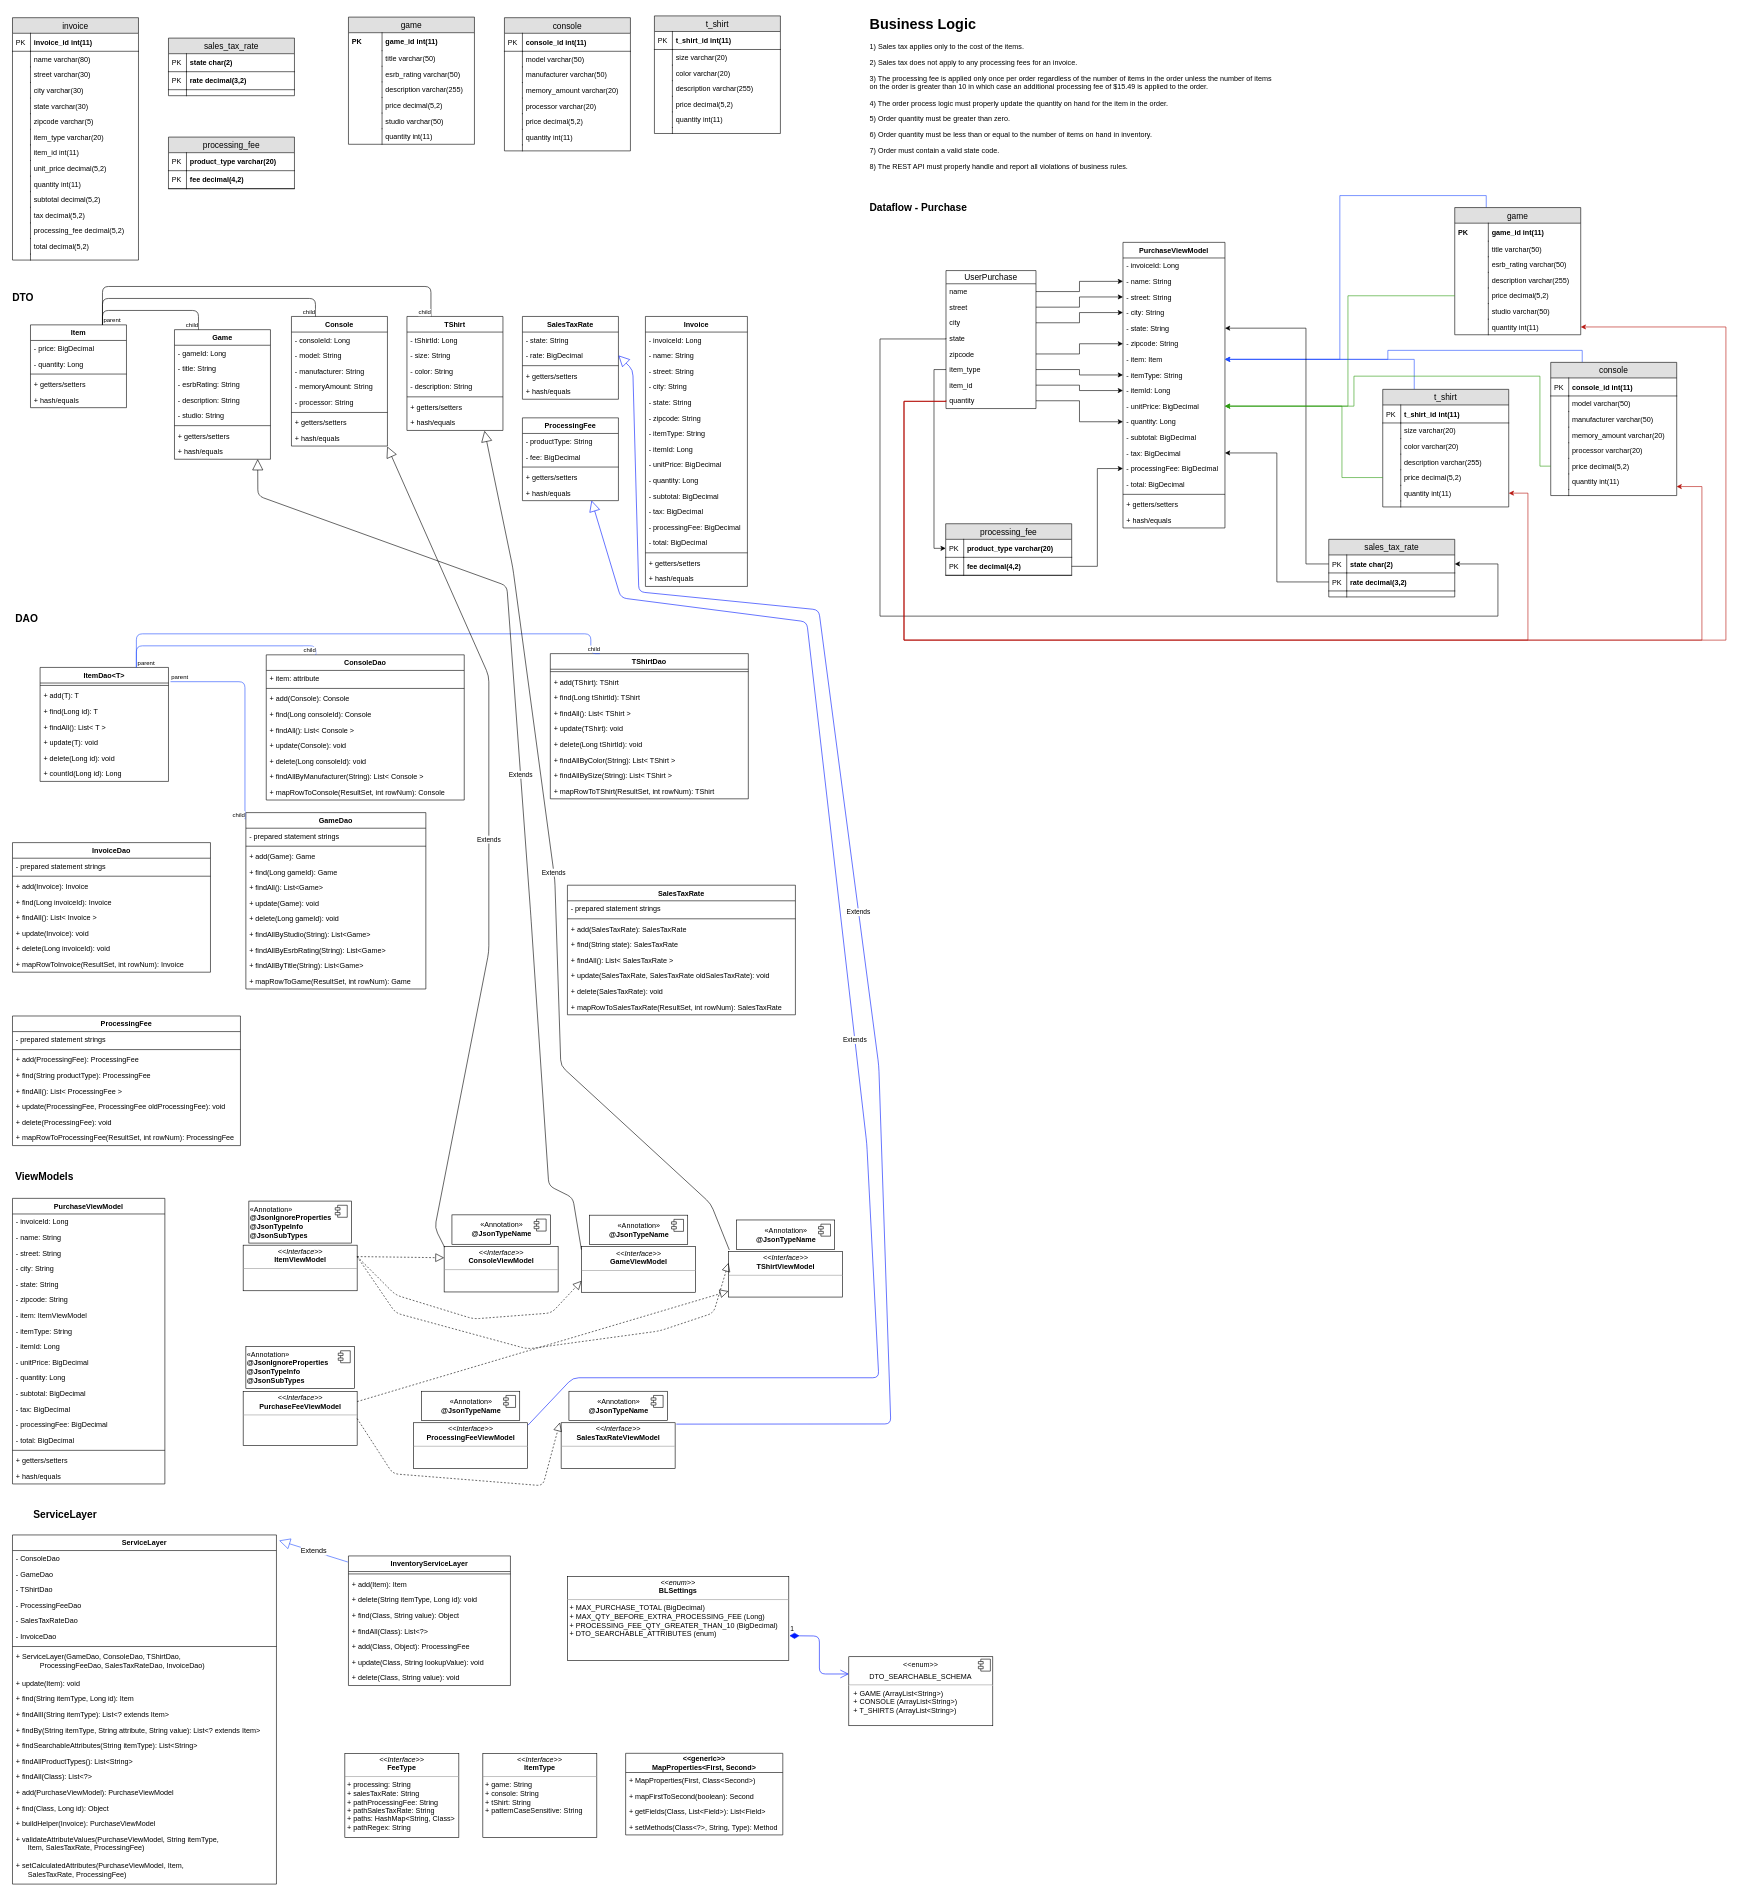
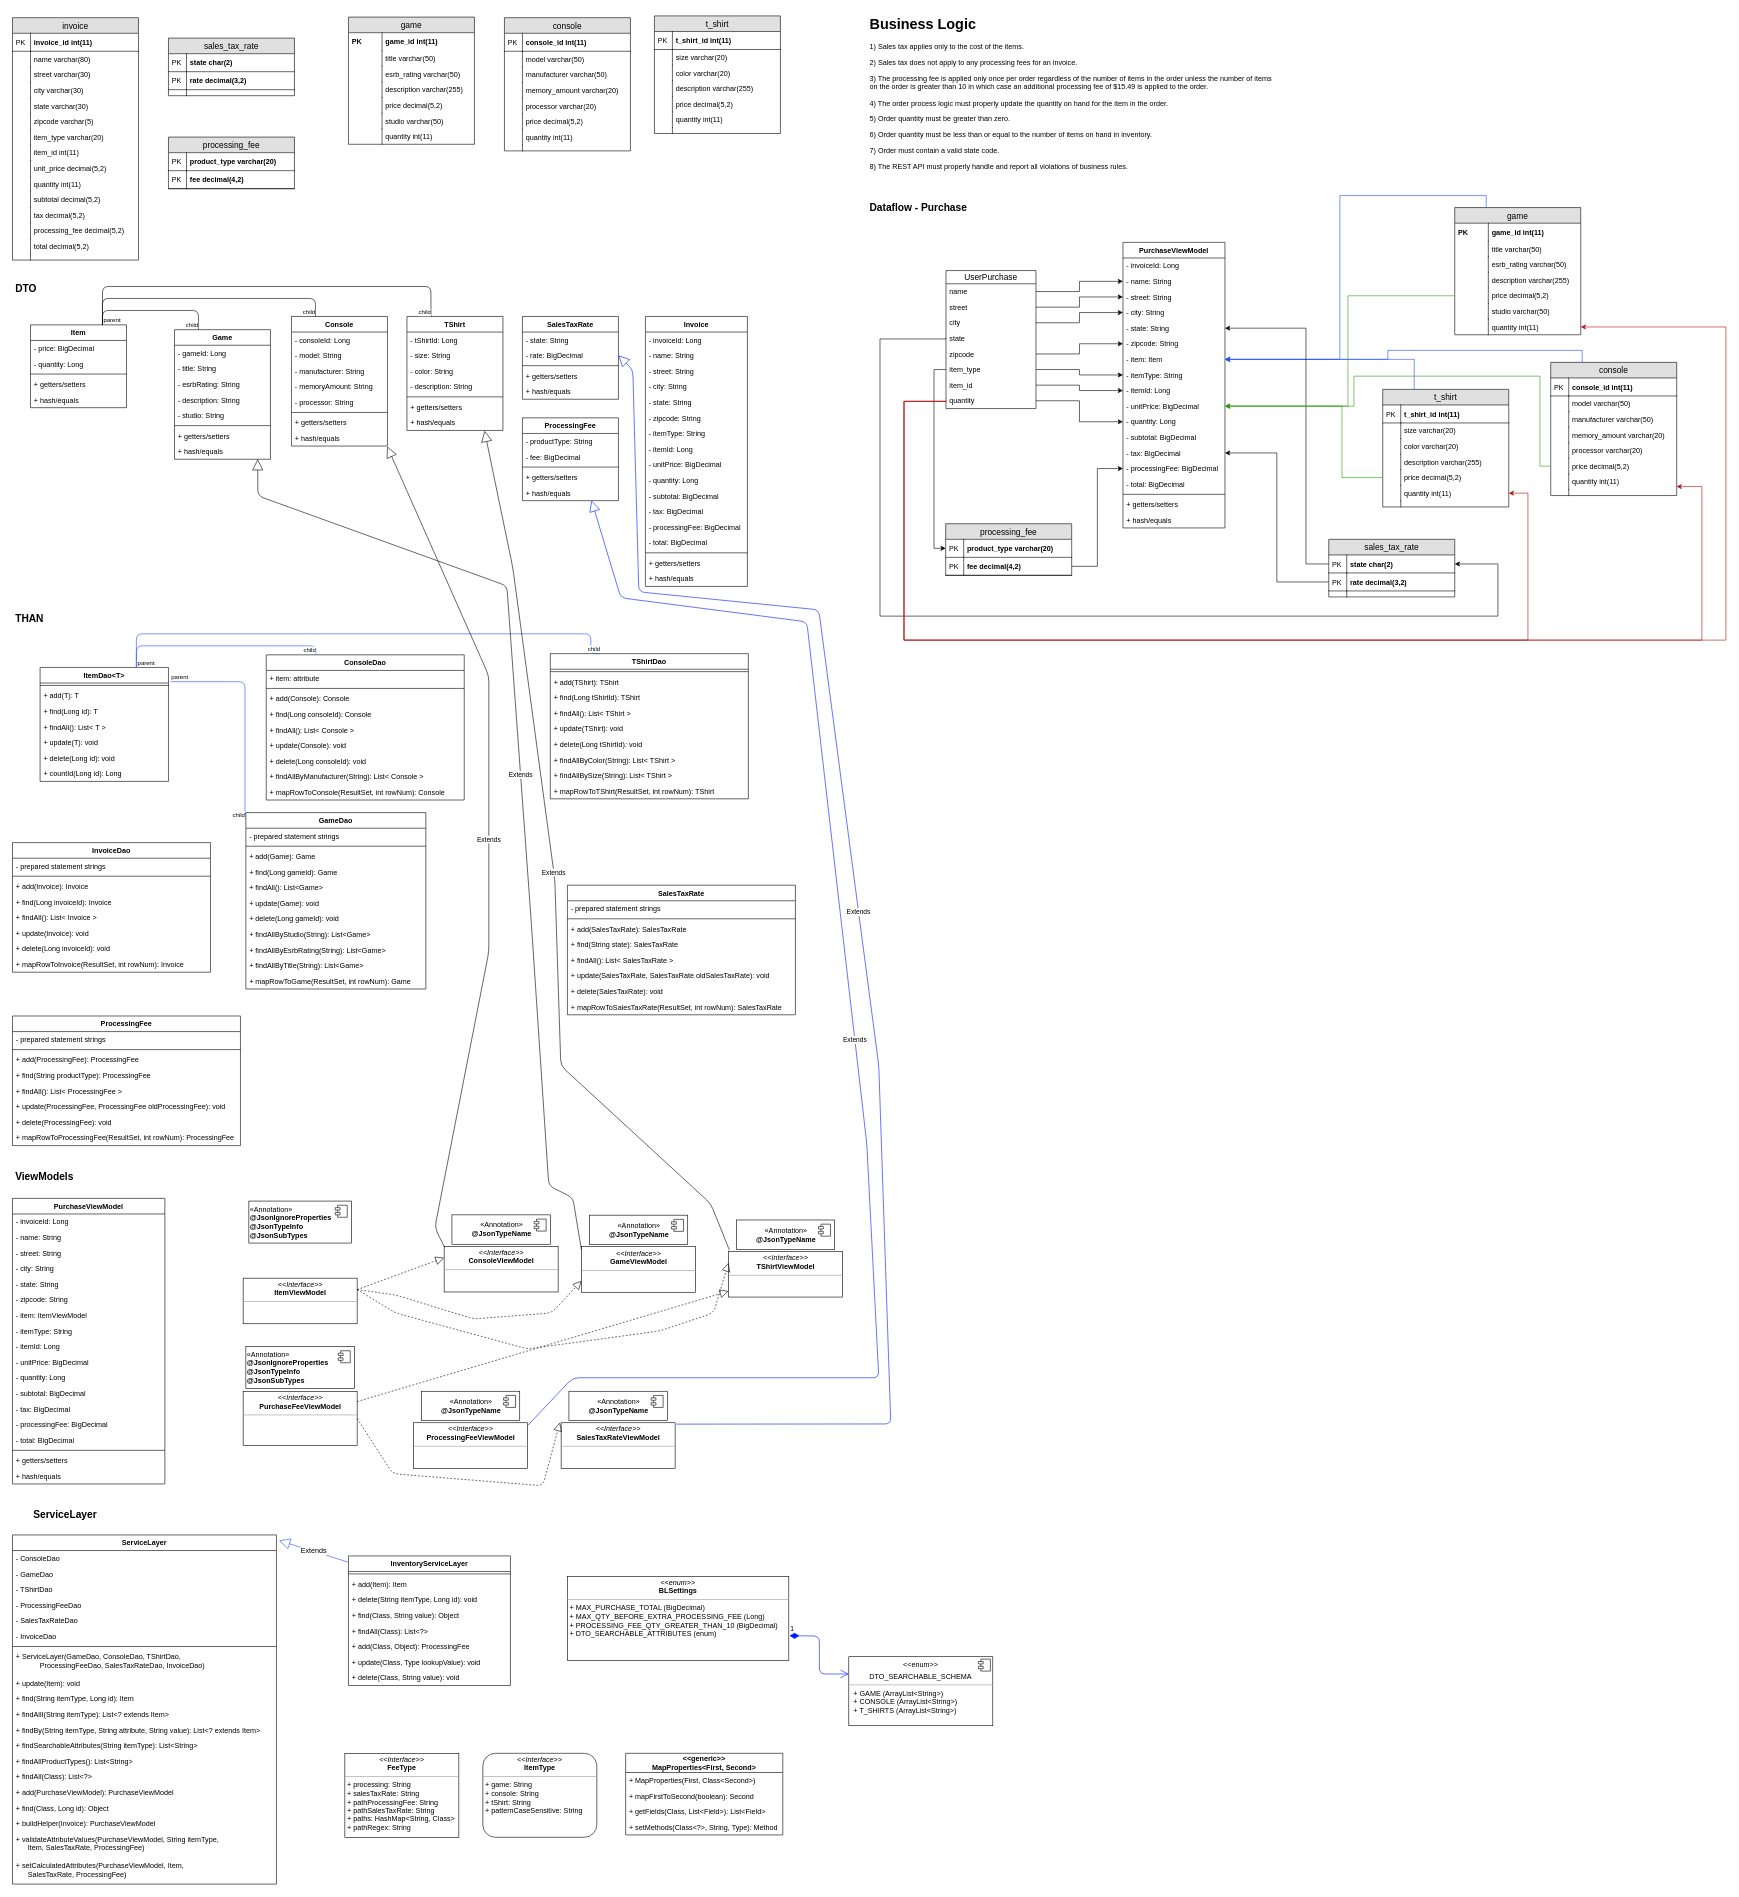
(33, 297) -> (36, 288)
(24, 619) -> (26, 619)
(300, 1268) -> (300, 1301)
(424, 1663) -> (421, 1663)
(540, 1796) -> (540, 1796)
